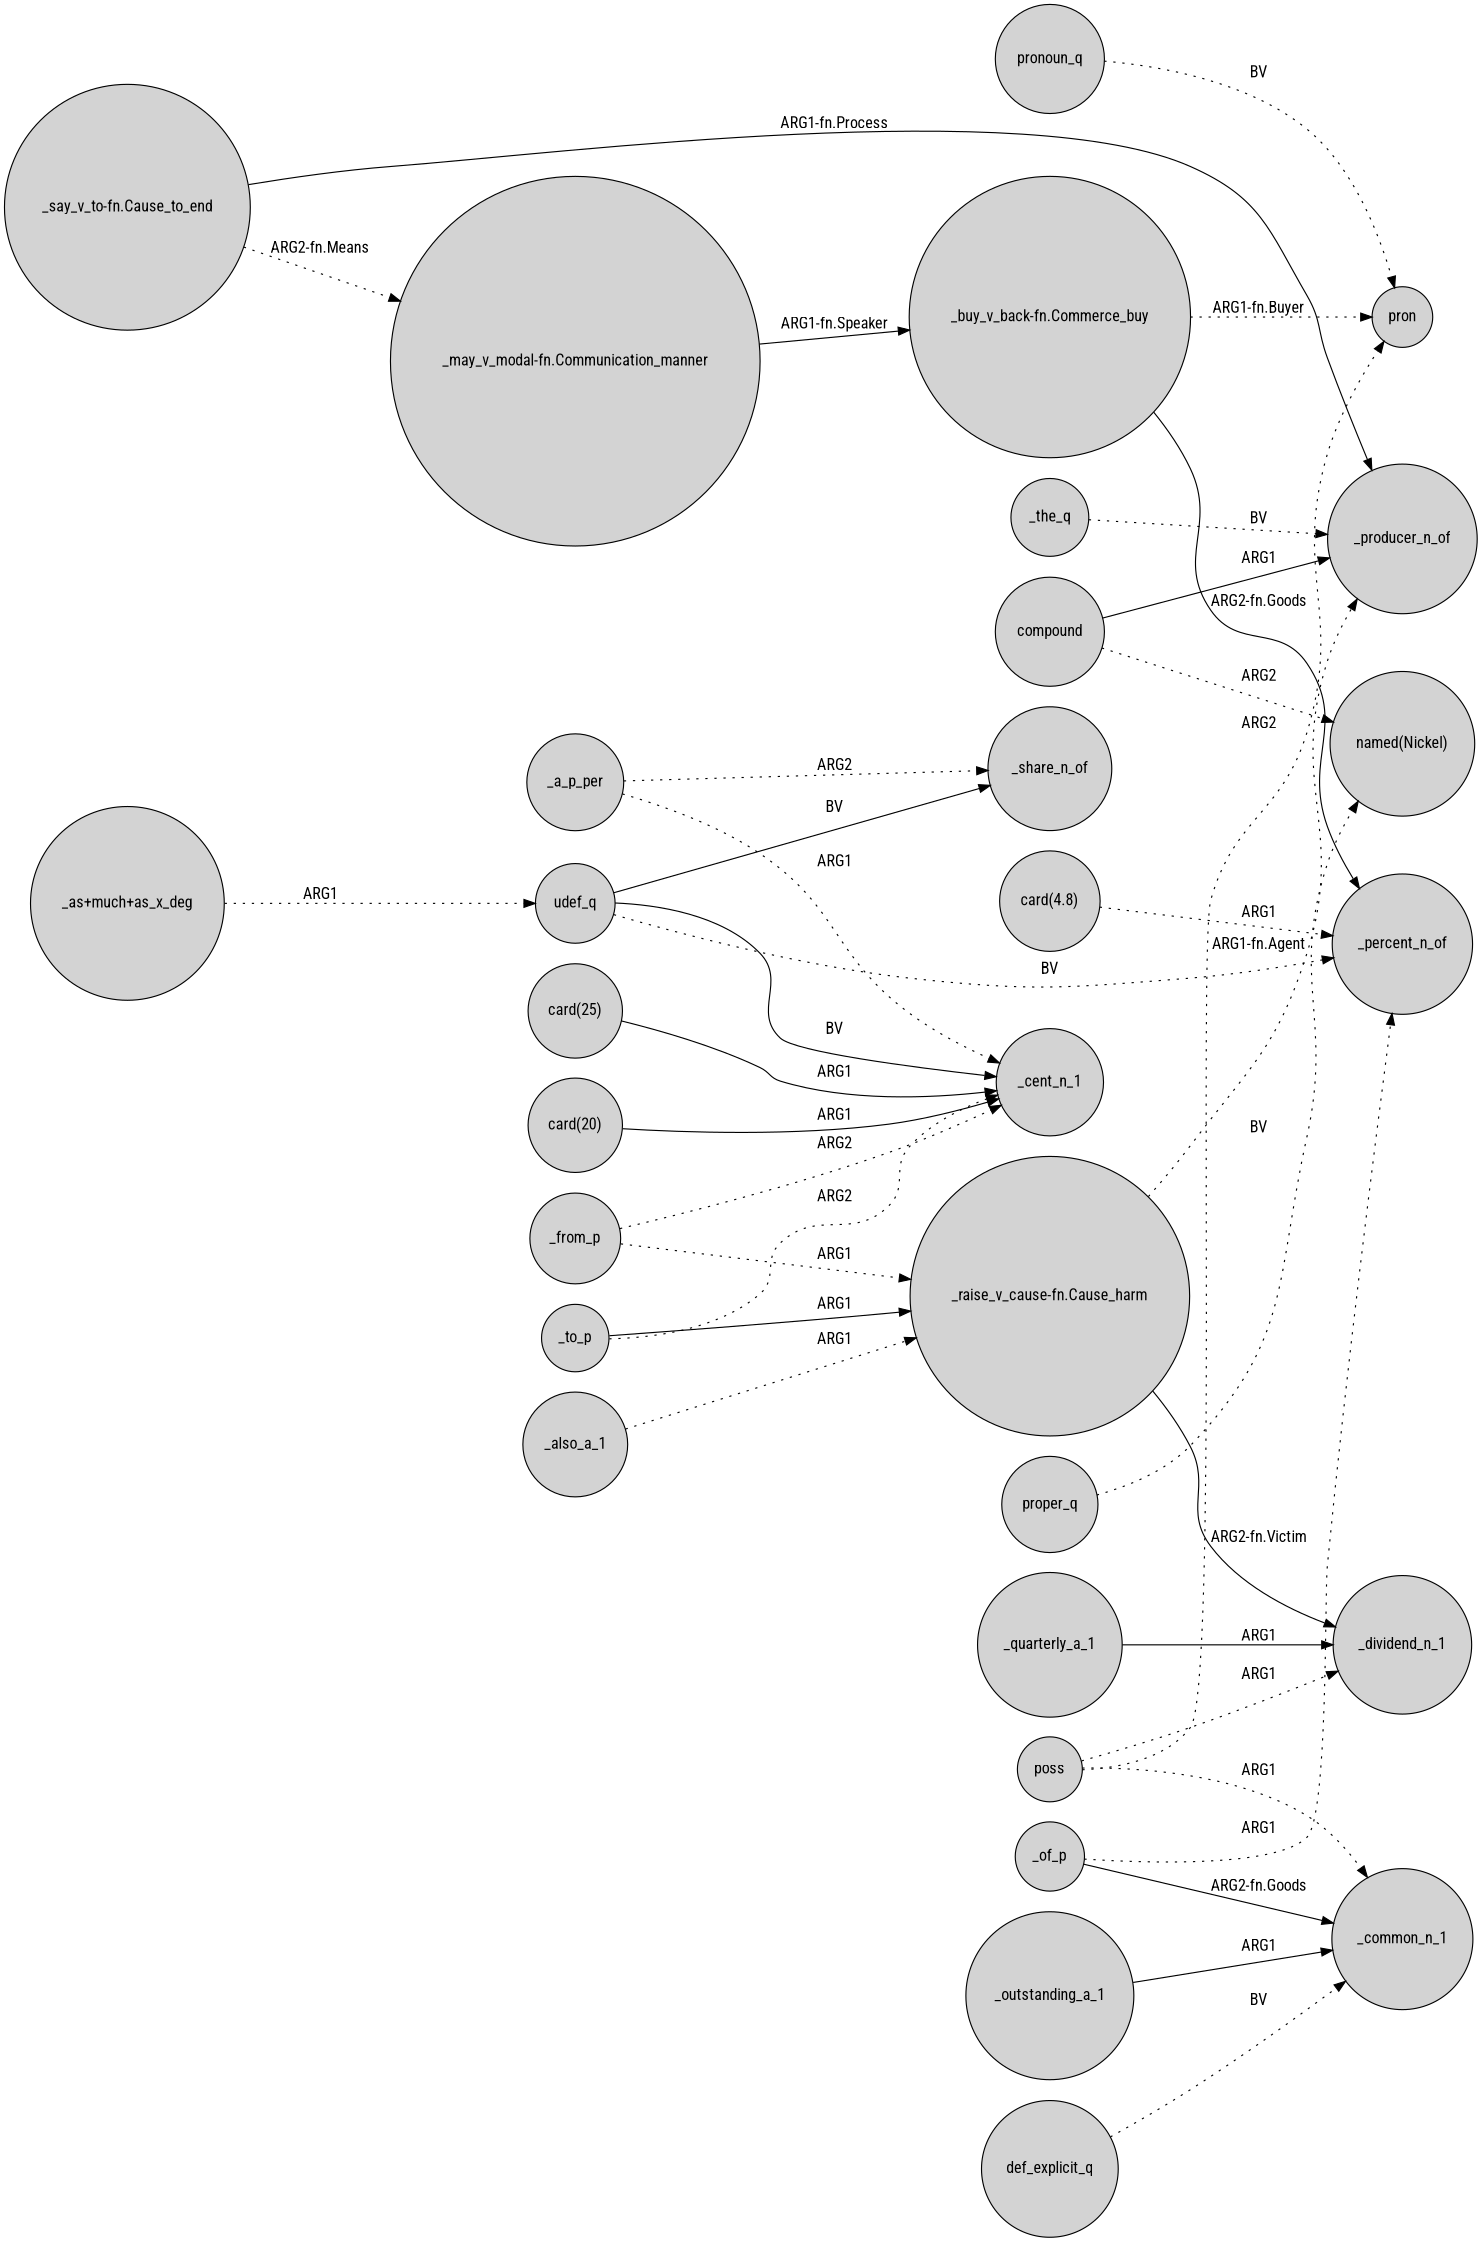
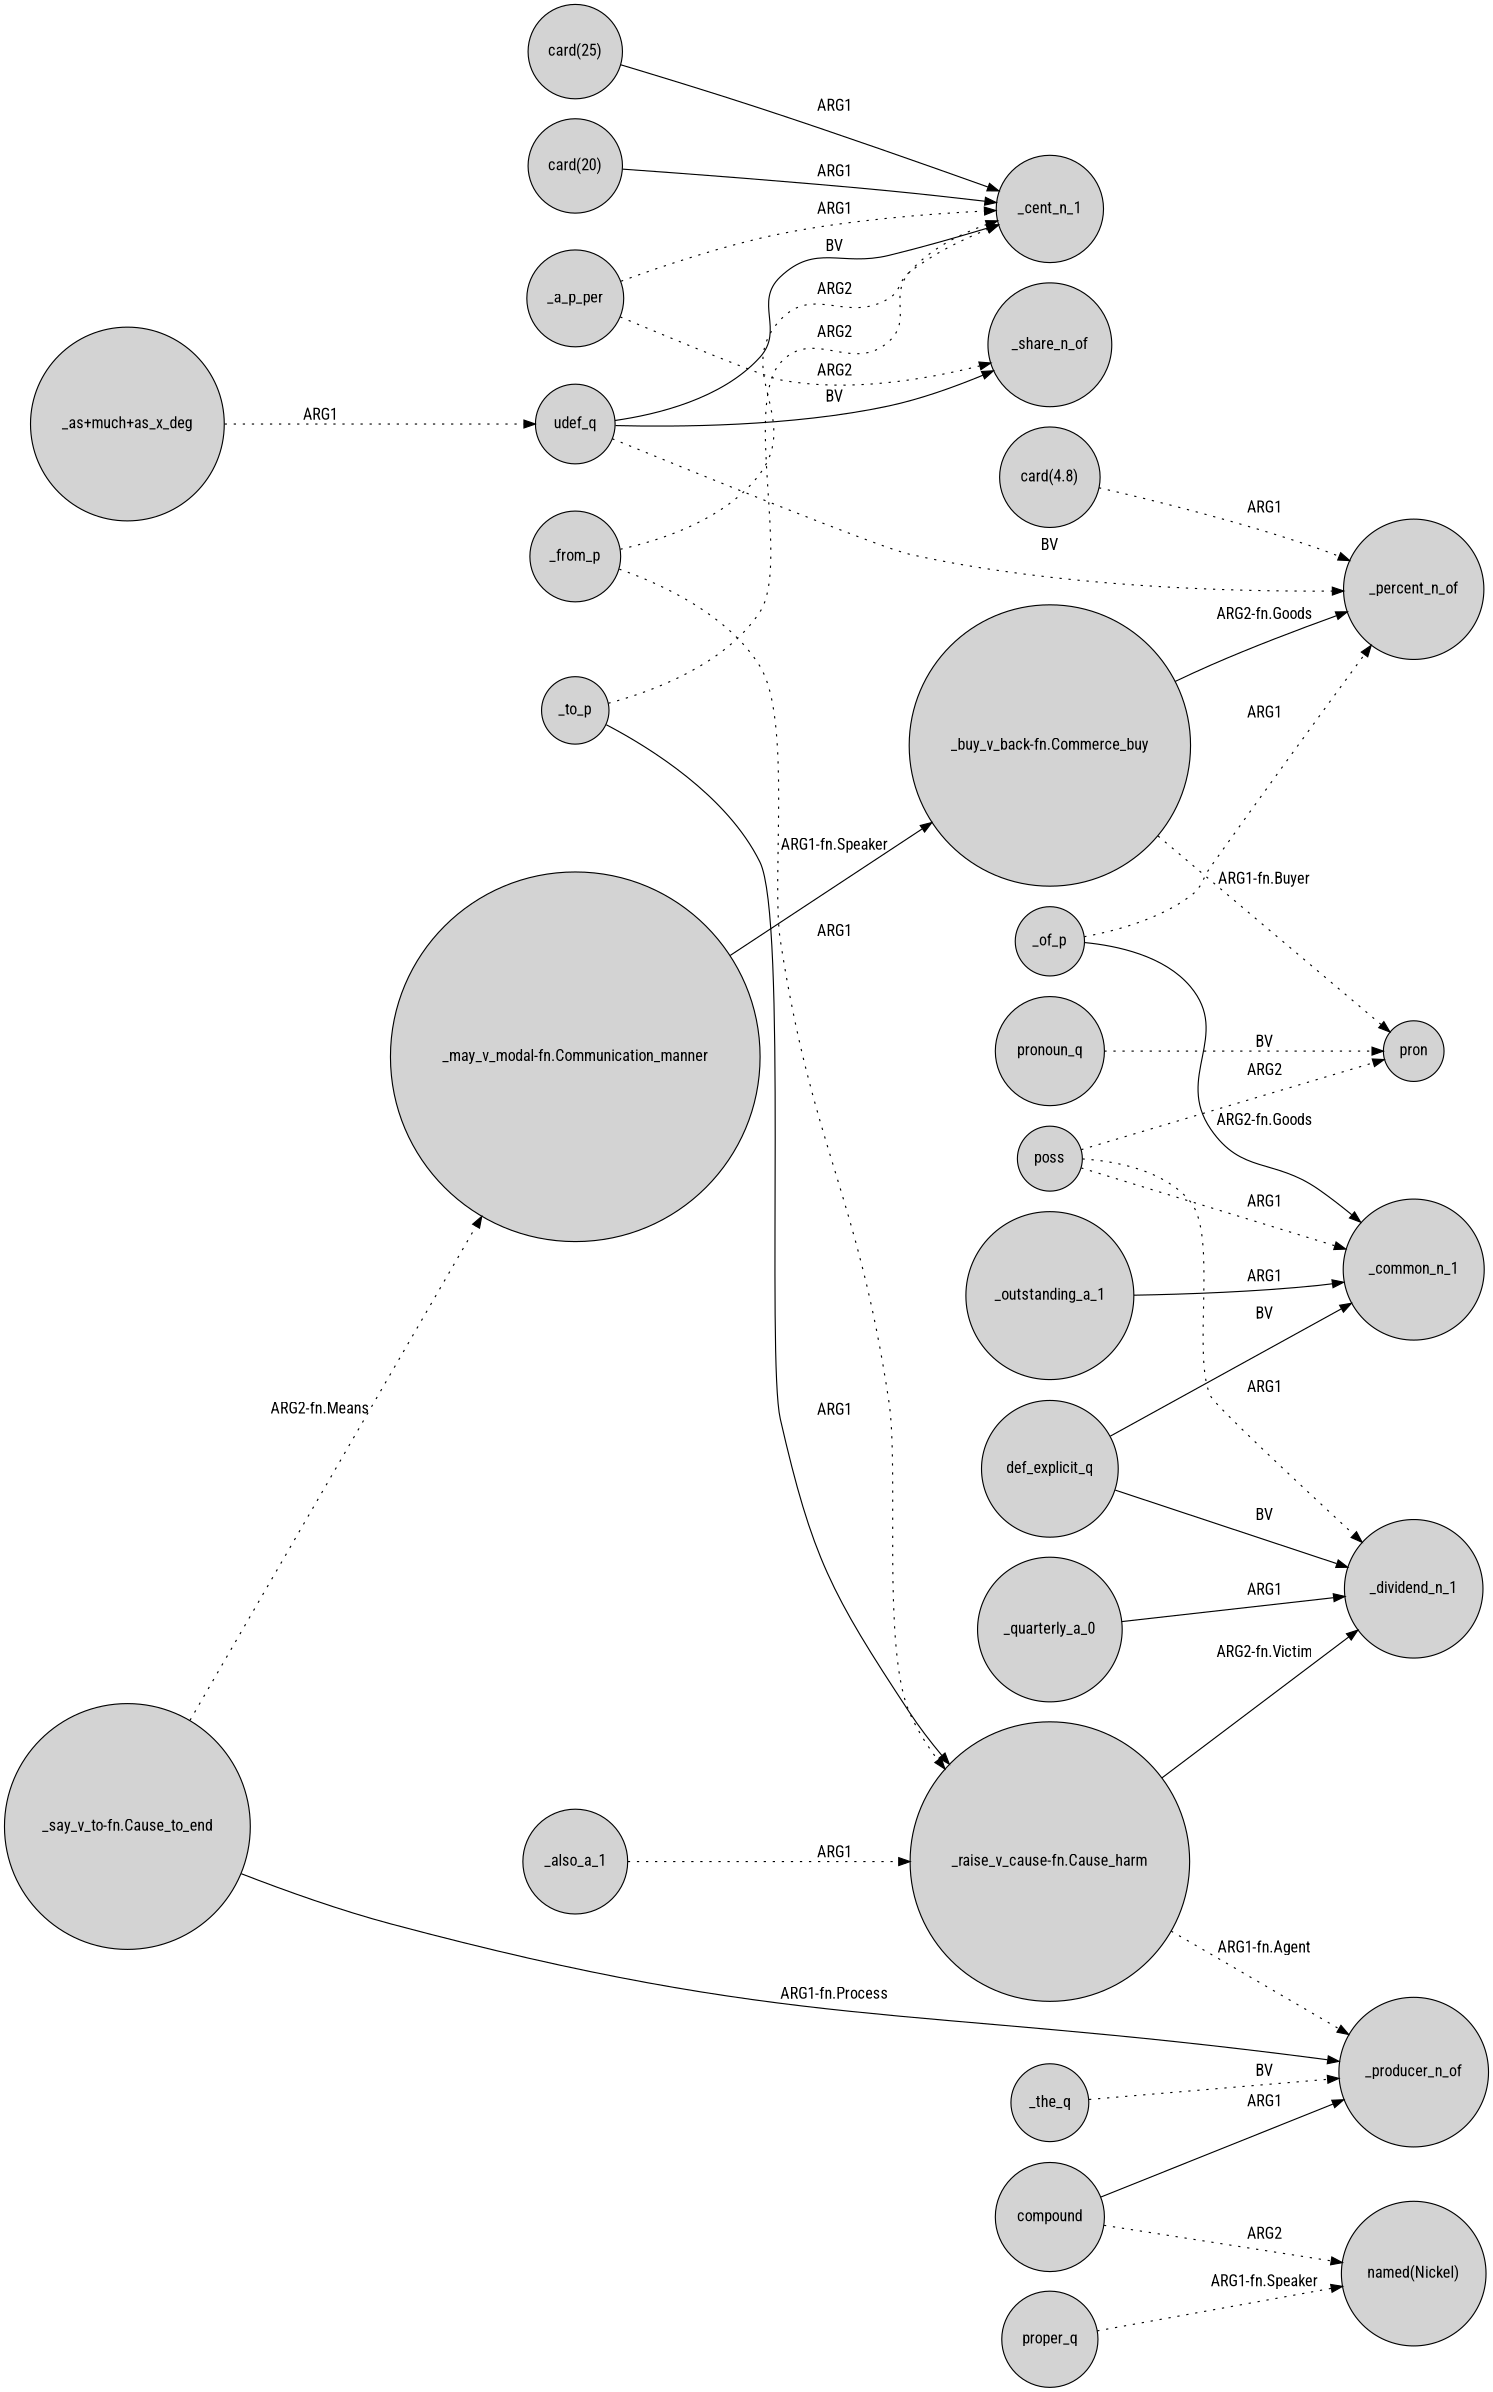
(1259, 1128) -> (1264, 2282)
none -> (1226, 1527)
(1050, 1645) -> (1050, 1629)
(1226, 2066) -> (1226, 1372)
